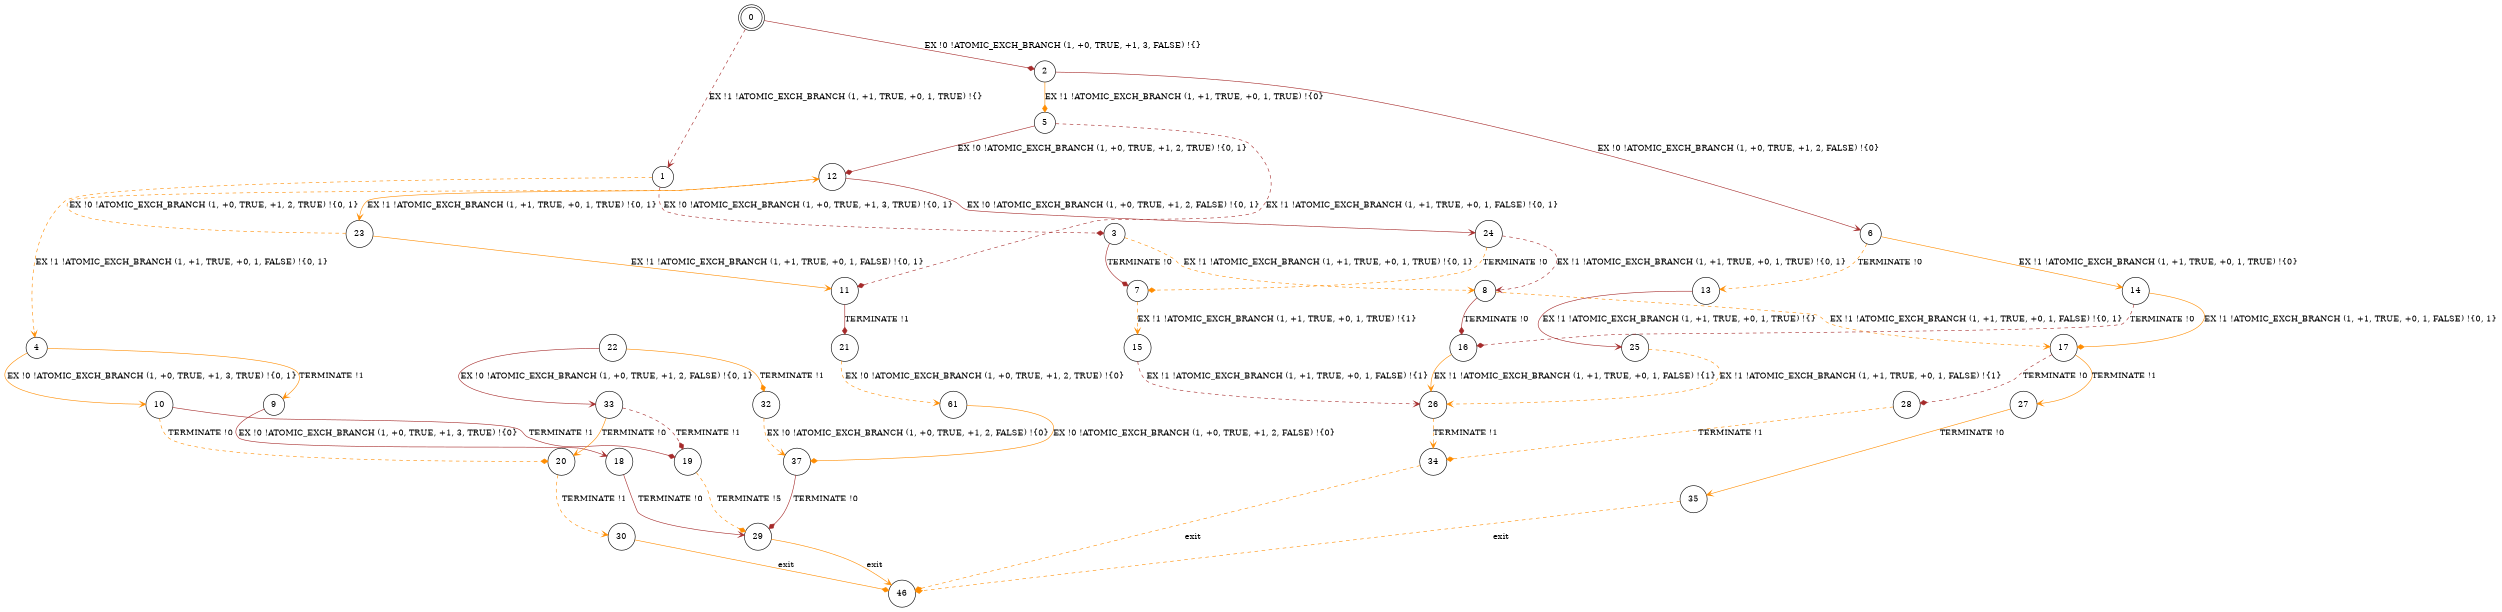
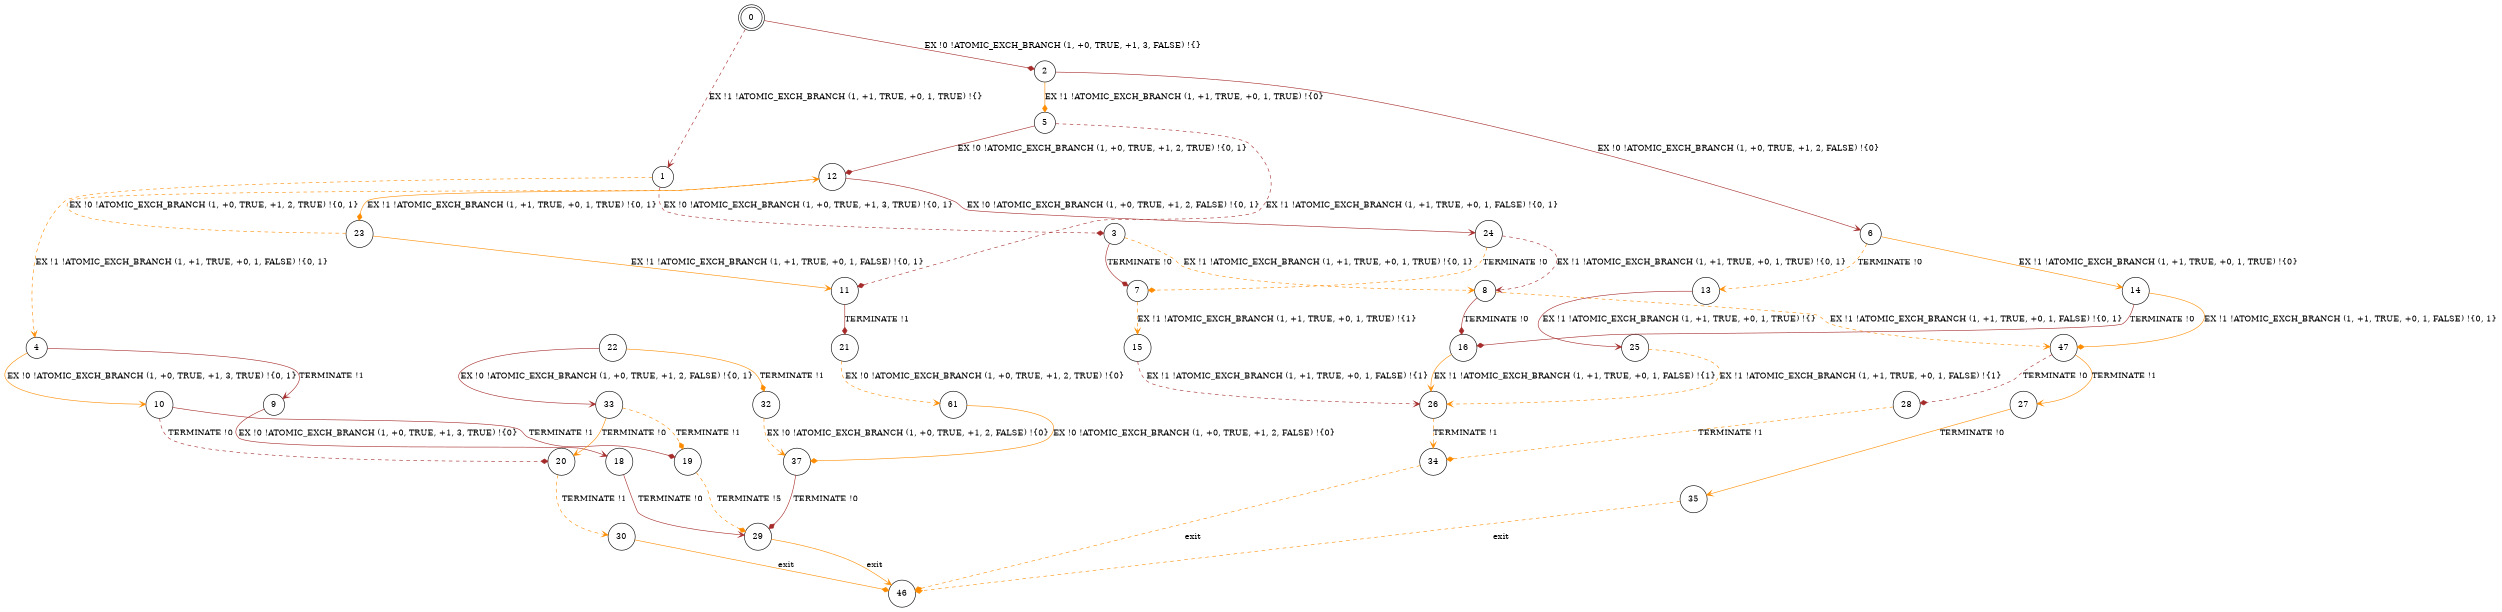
(585, 191) -> (586, 191)
(1815, 332) -> (1815, 332)
(2064, 348) -> (2064, 348)
(187, 354) -> (187, 354)
(655, 420) -> (655, 420)
(343, 459) -> (343, 459)
